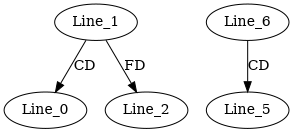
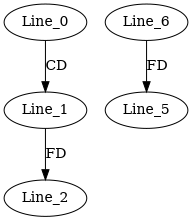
(73, 62) -> (45, 61)
(259, 66) -> (158, 66)
